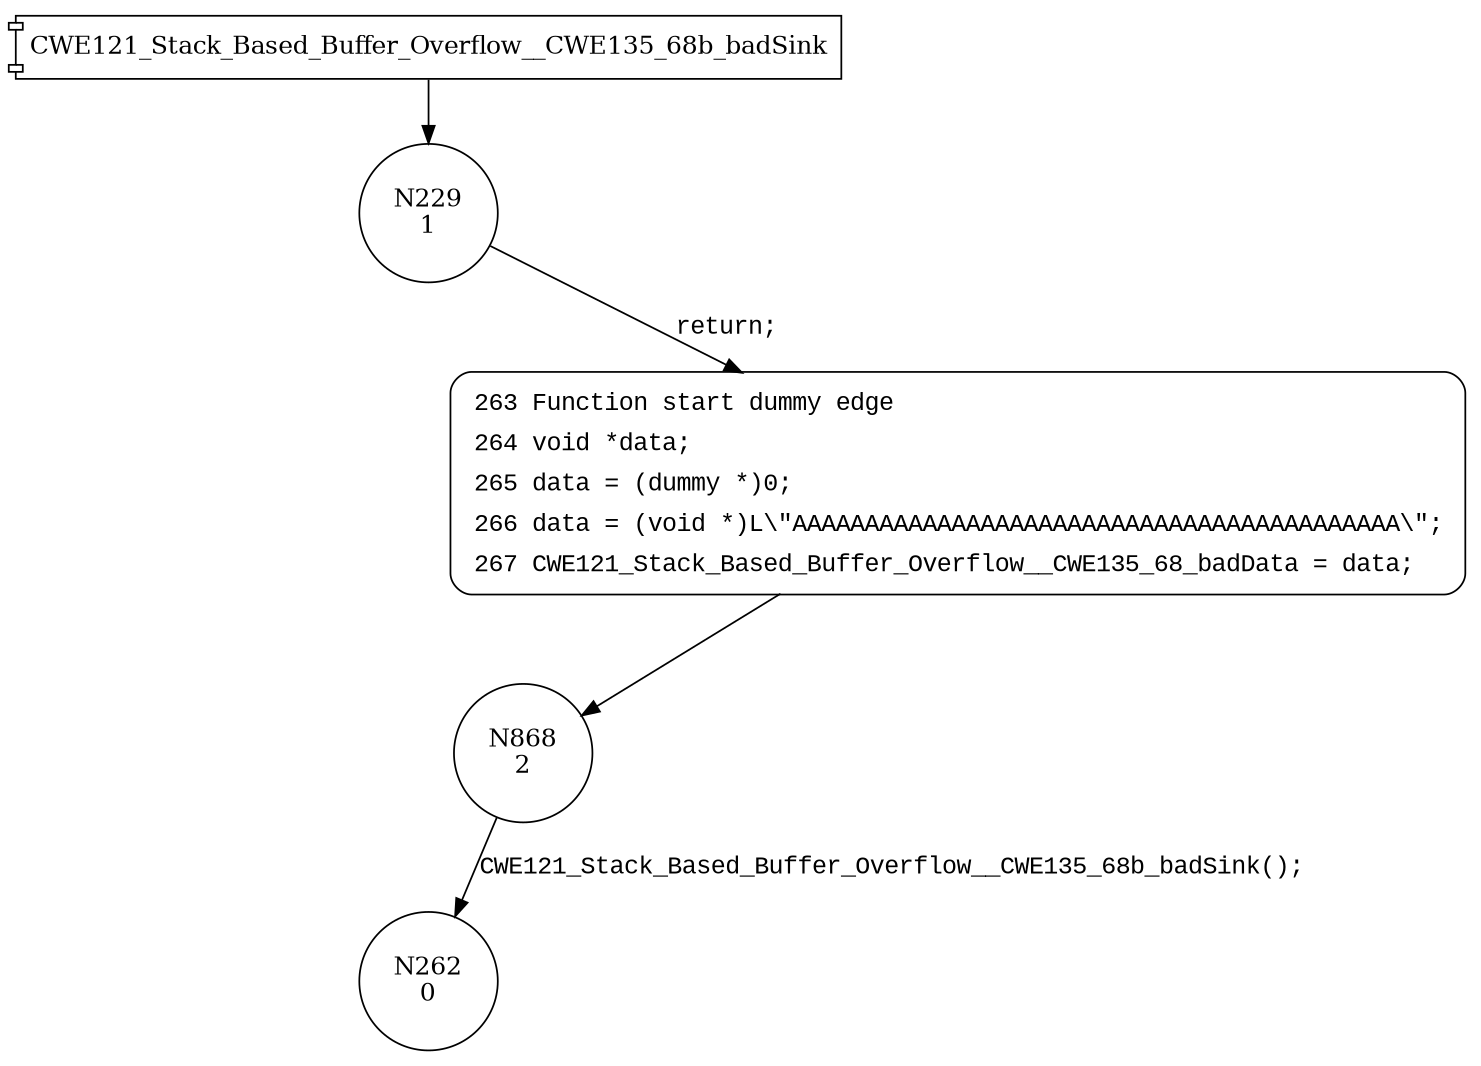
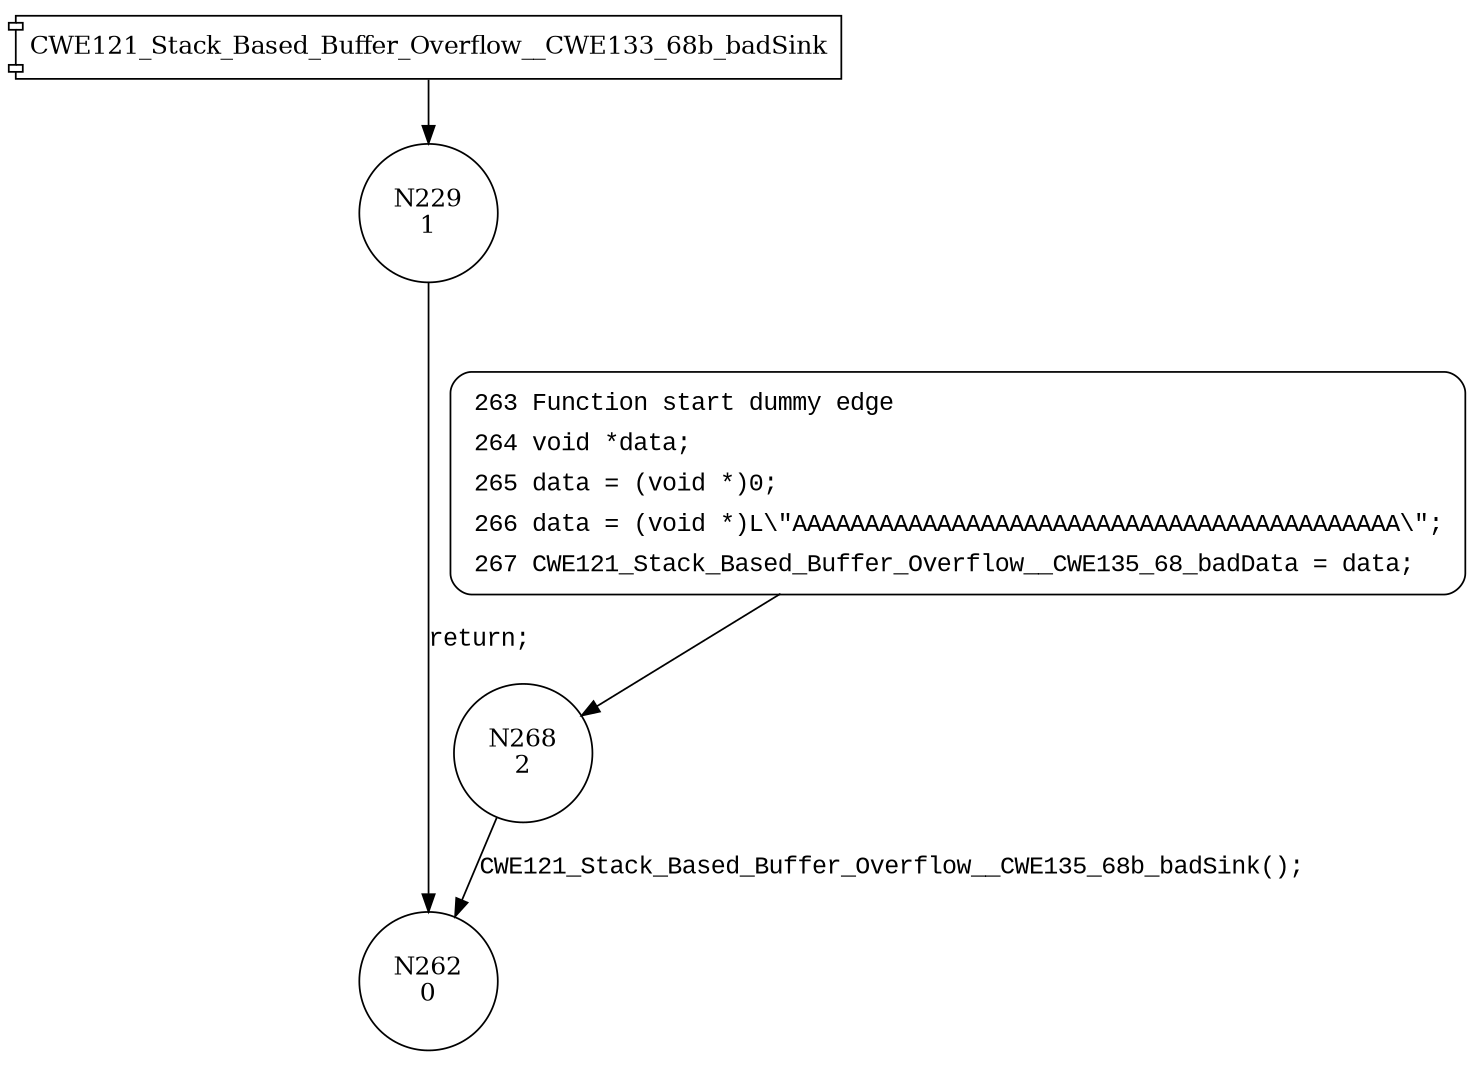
(429, 47) -> (429, 47)
(608, 305) -> (429, 588)
(663, 483) -> (656, 483)
(523, 753) -> (523, 753)
